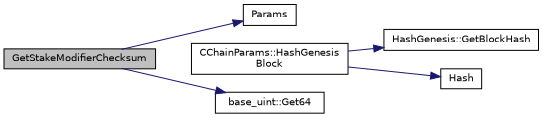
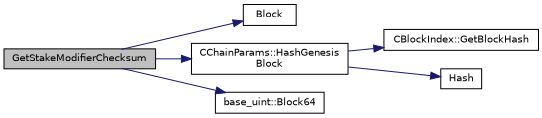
(270, 15) -> (270, 15)
(461, 40) -> (461, 40)
none -> (168, 59)
(270, 103) -> (270, 103)
